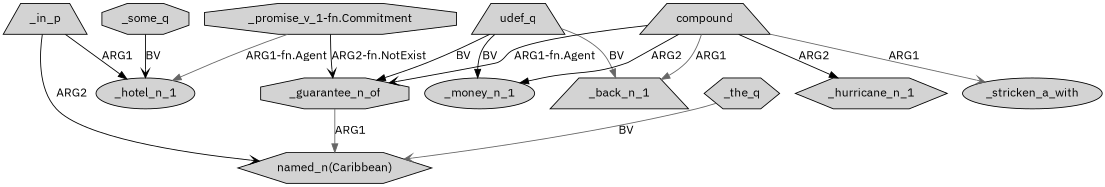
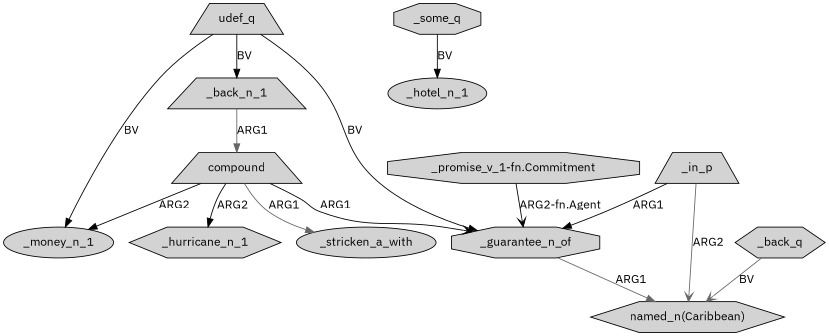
(592, 43) -> (237, 52)
(145, 52) -> (437, 52)
(93, 54) -> (619, 206)
(234, 55) -> none
(379, 56) -> (561, 205)
(555, 56) -> (336, 205)
(873, 57) -> (270, 213)
(690, 58) -> (237, 126)
(742, 93) -> (780, 243)
(112, 136) -> (693, 238)
